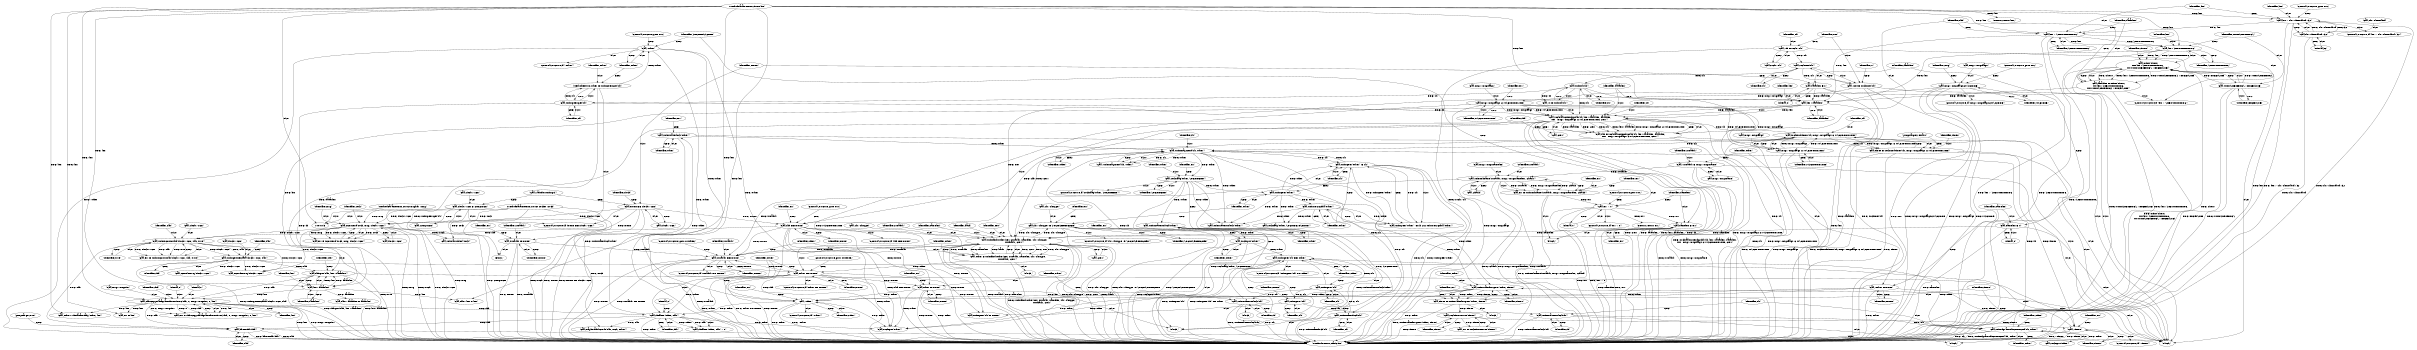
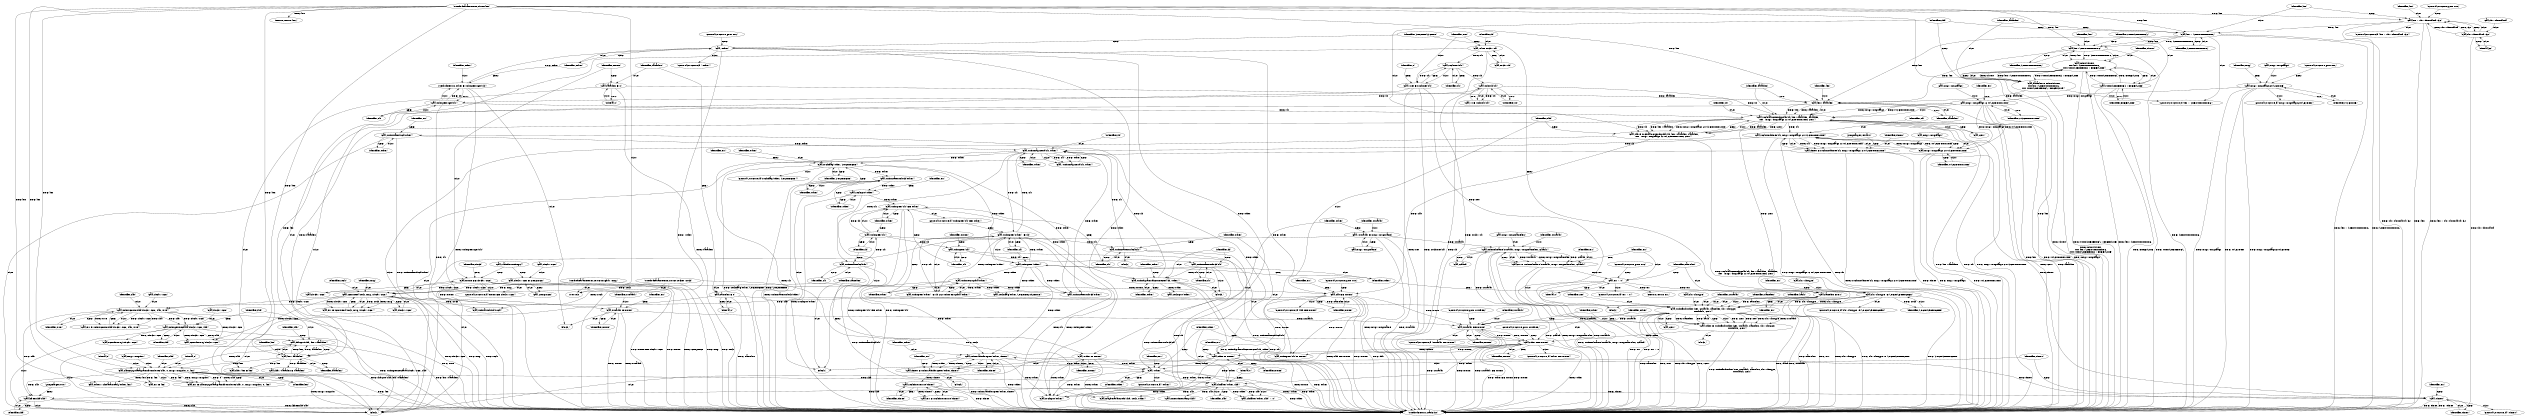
(1395, 190) -> (984, 228)
(1163, 233) -> (1910, 302)
none -> (1180, 399)
